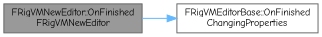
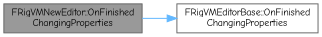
(73, 18) -> (73, 18)
